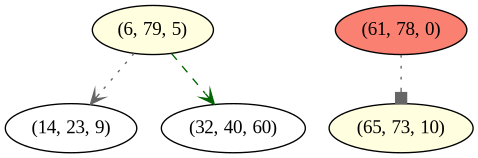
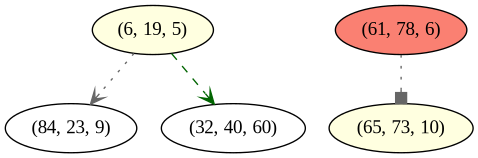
(153, 30) -> (153, 30)
(401, 30) -> (401, 30)
(71, 128) -> (71, 128)
